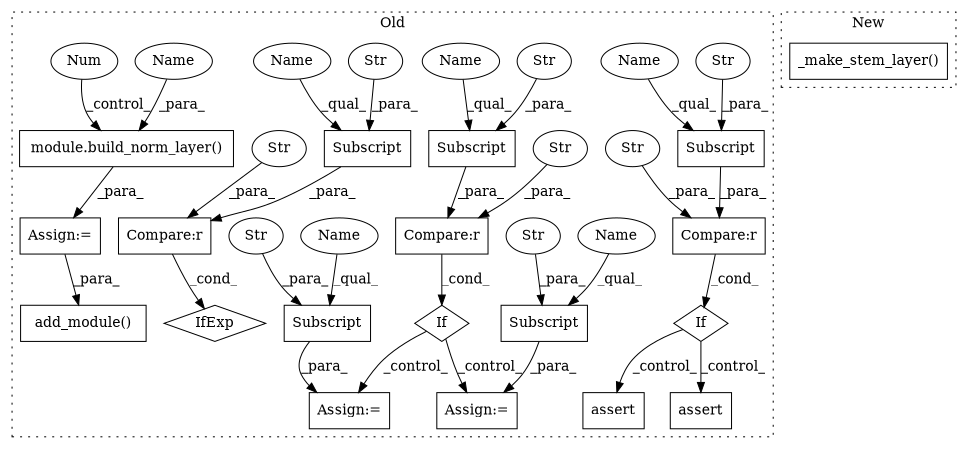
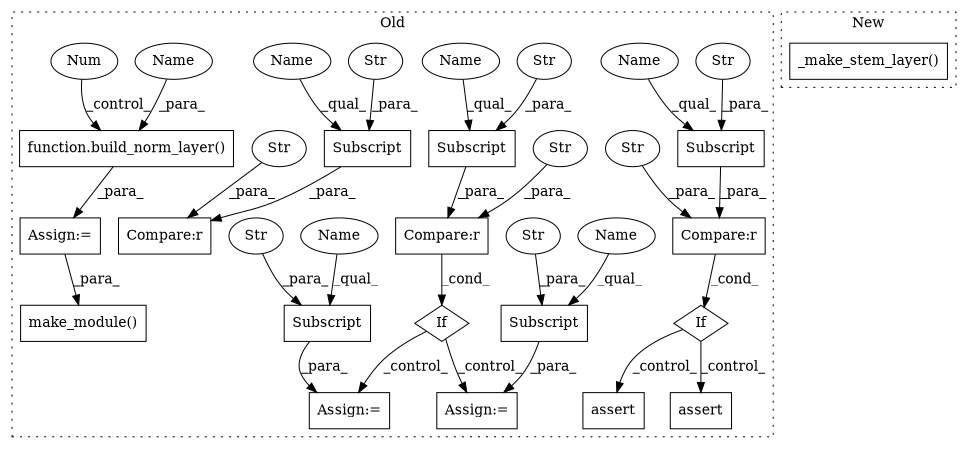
(127, 149) -> (127, 149)
(83, 323) -> (83, 323)
(215, 323) -> none
